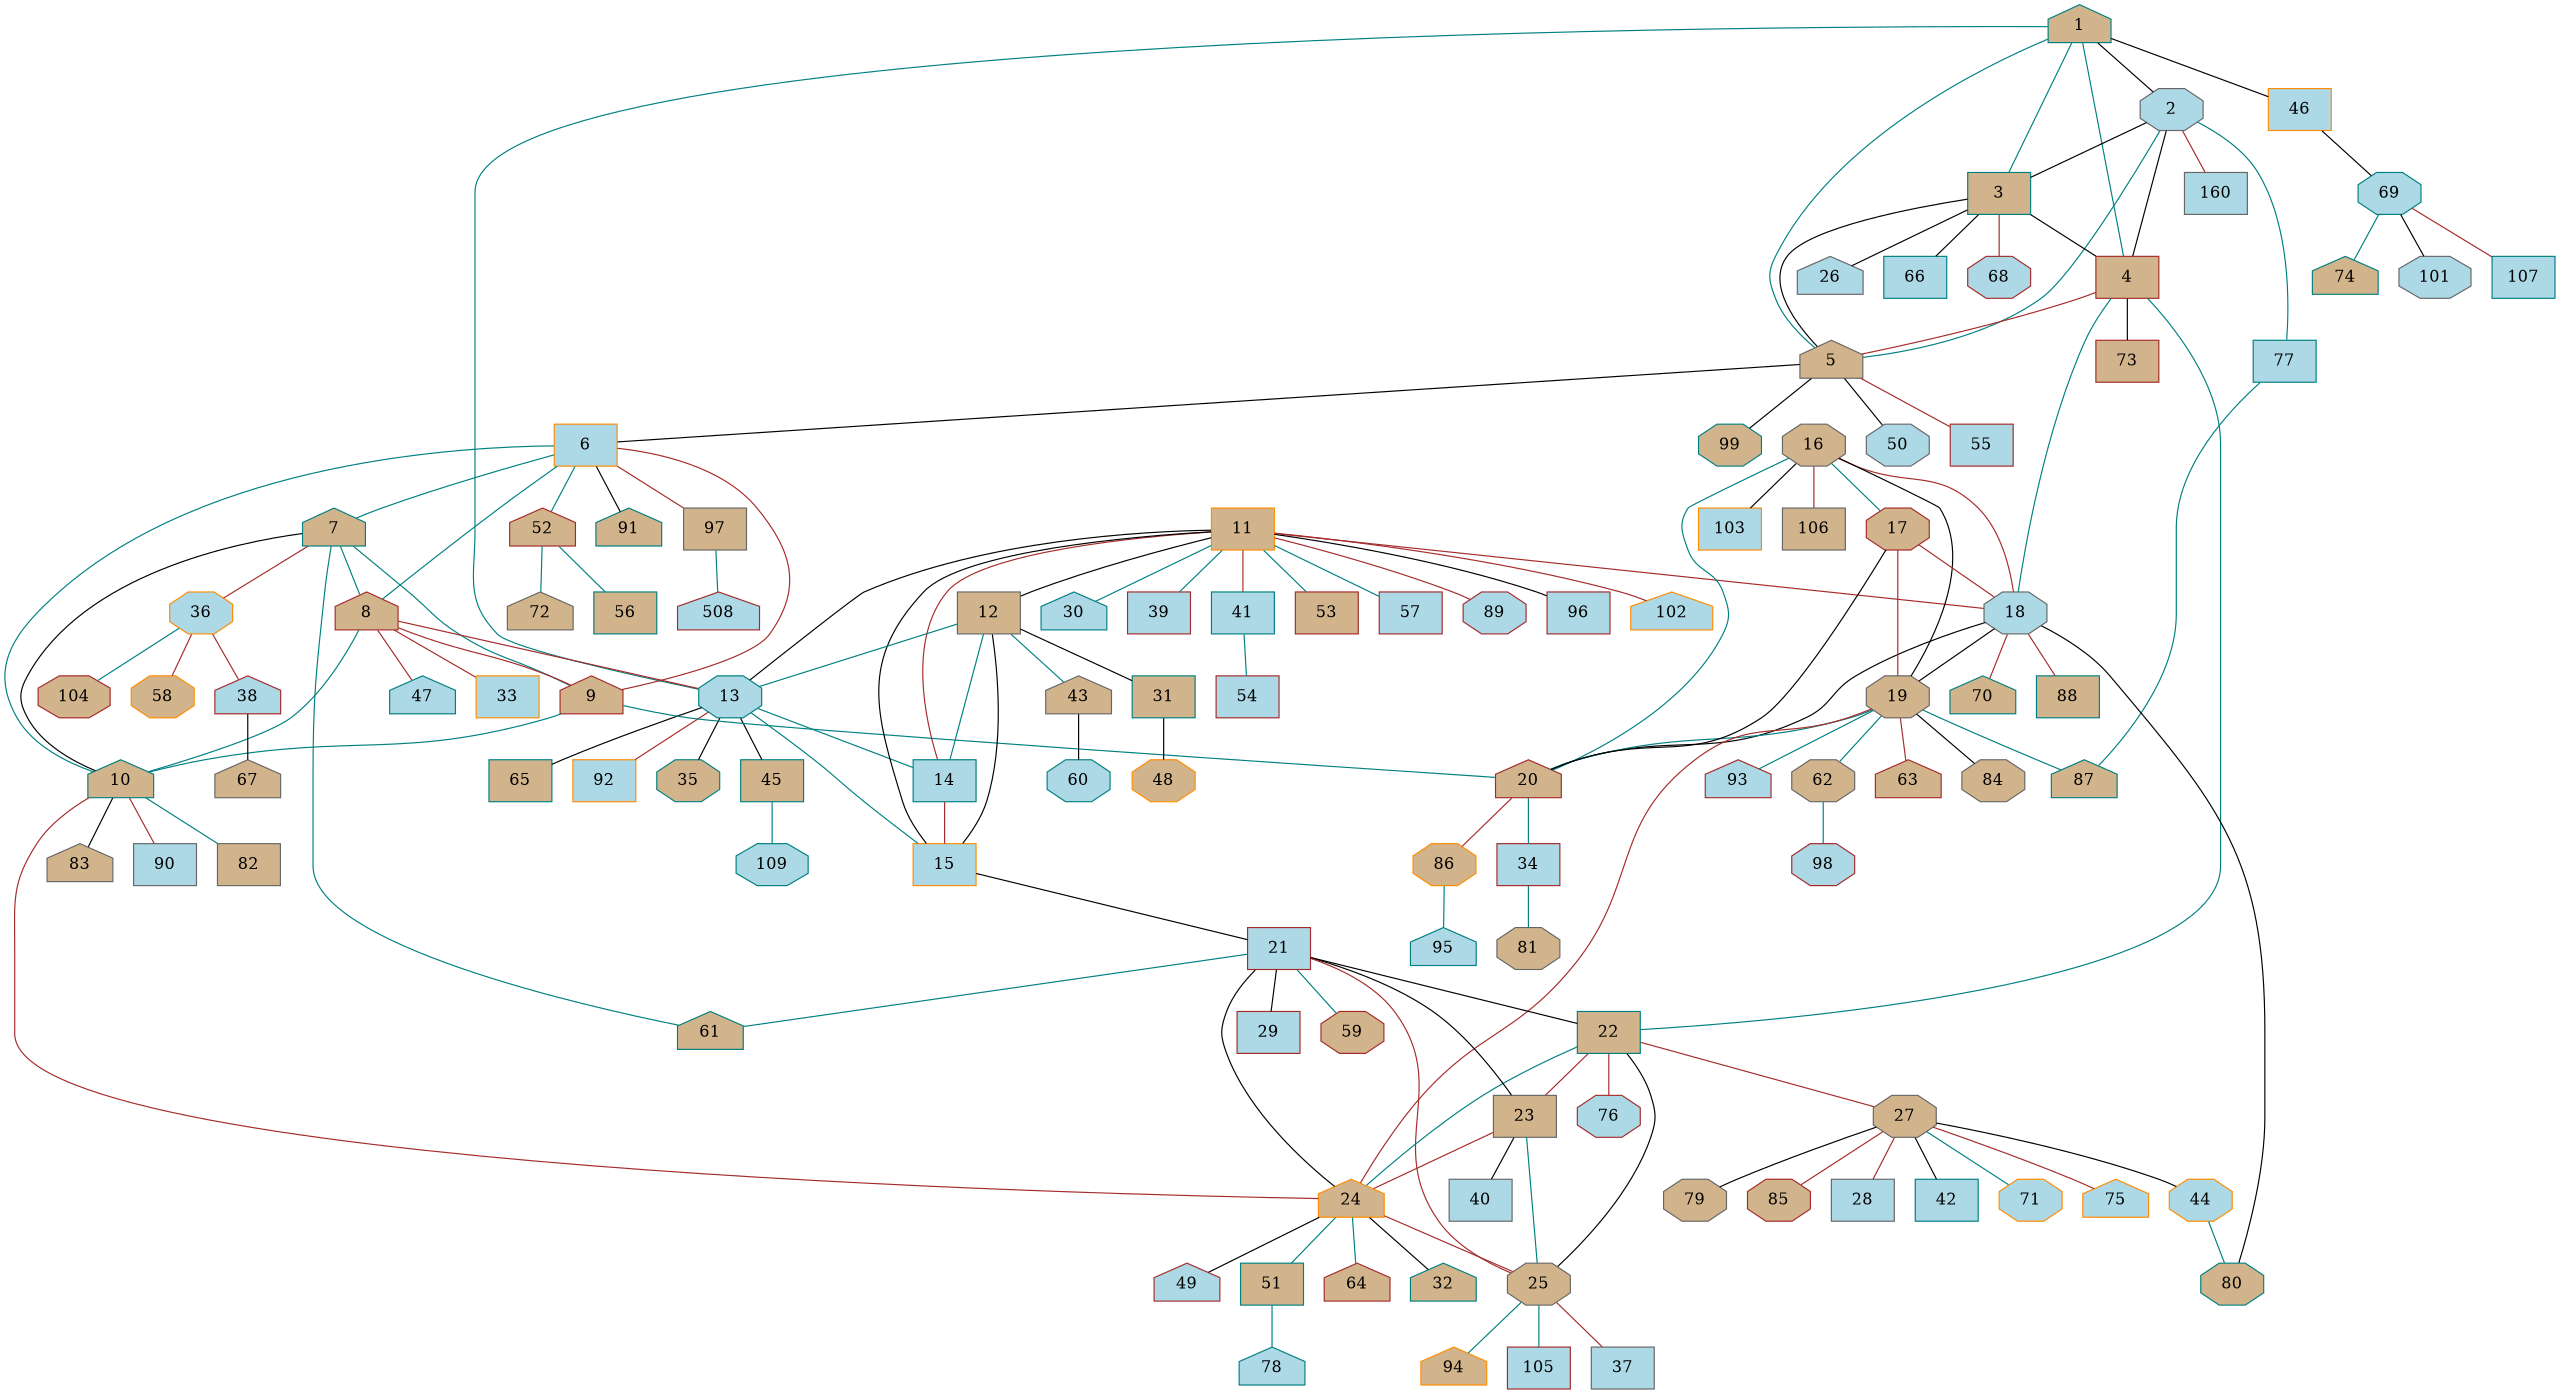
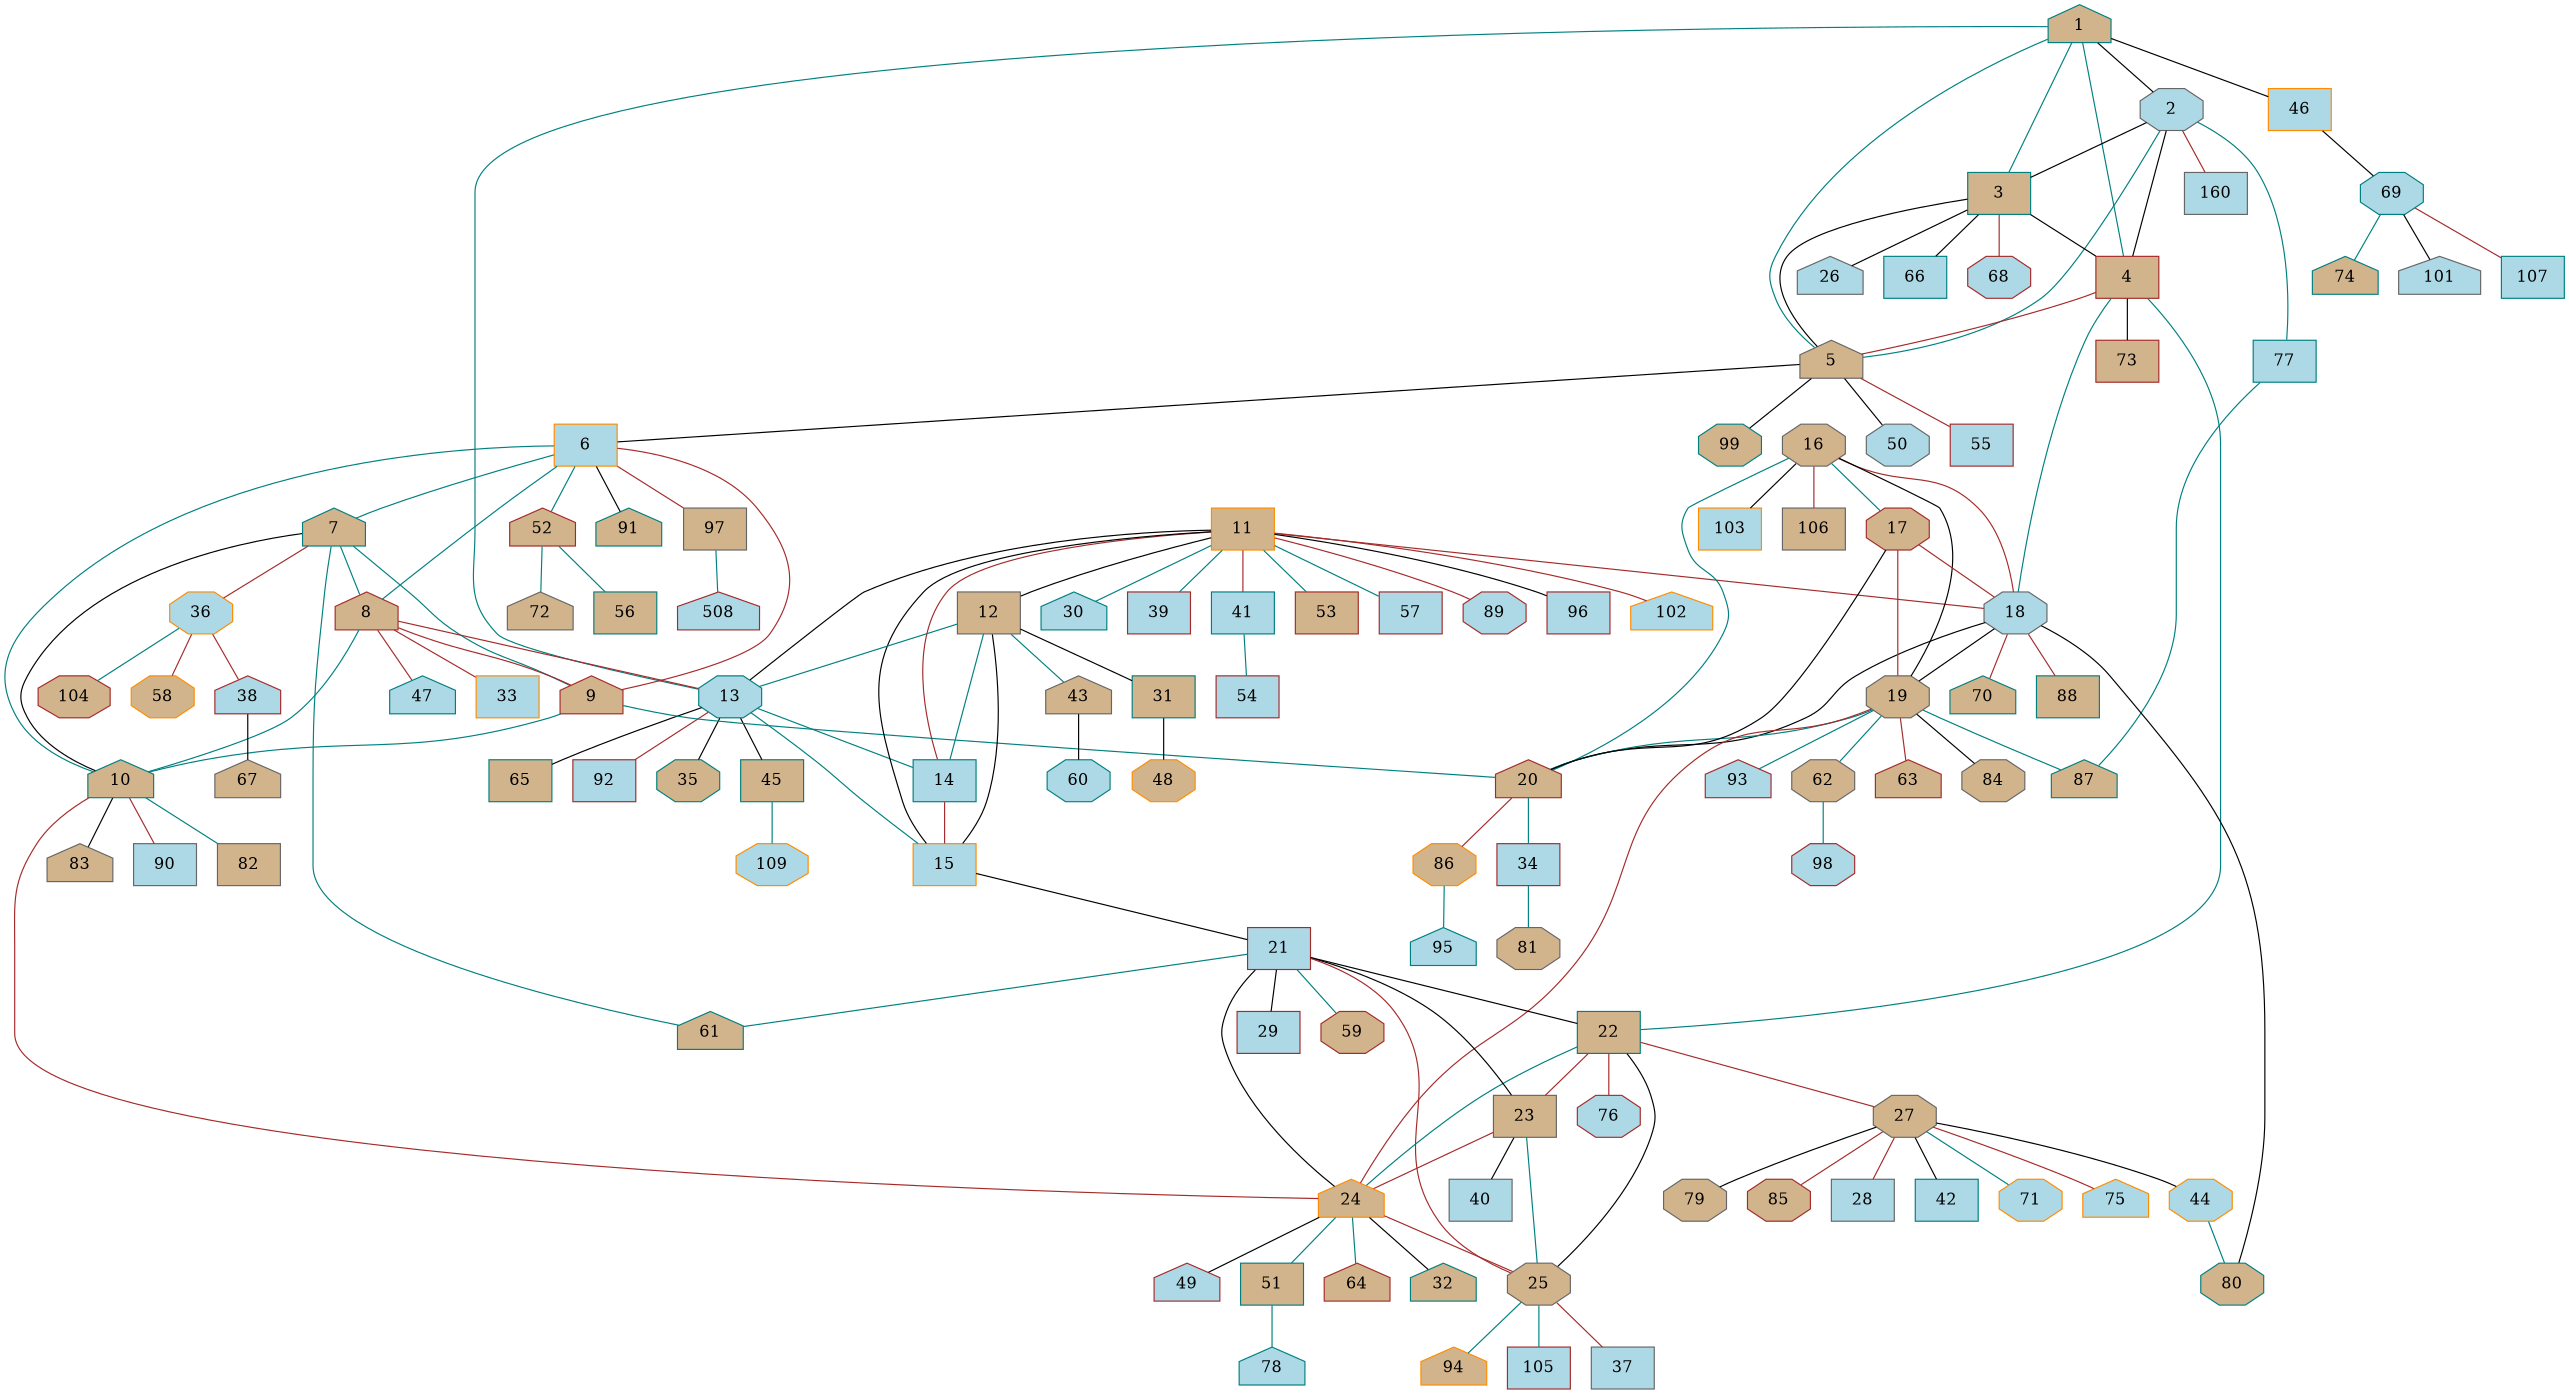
(2435, 277) -> (2440, 277)
(604, 781) -> (604, 781)
(772, 865) -> (772, 865)
